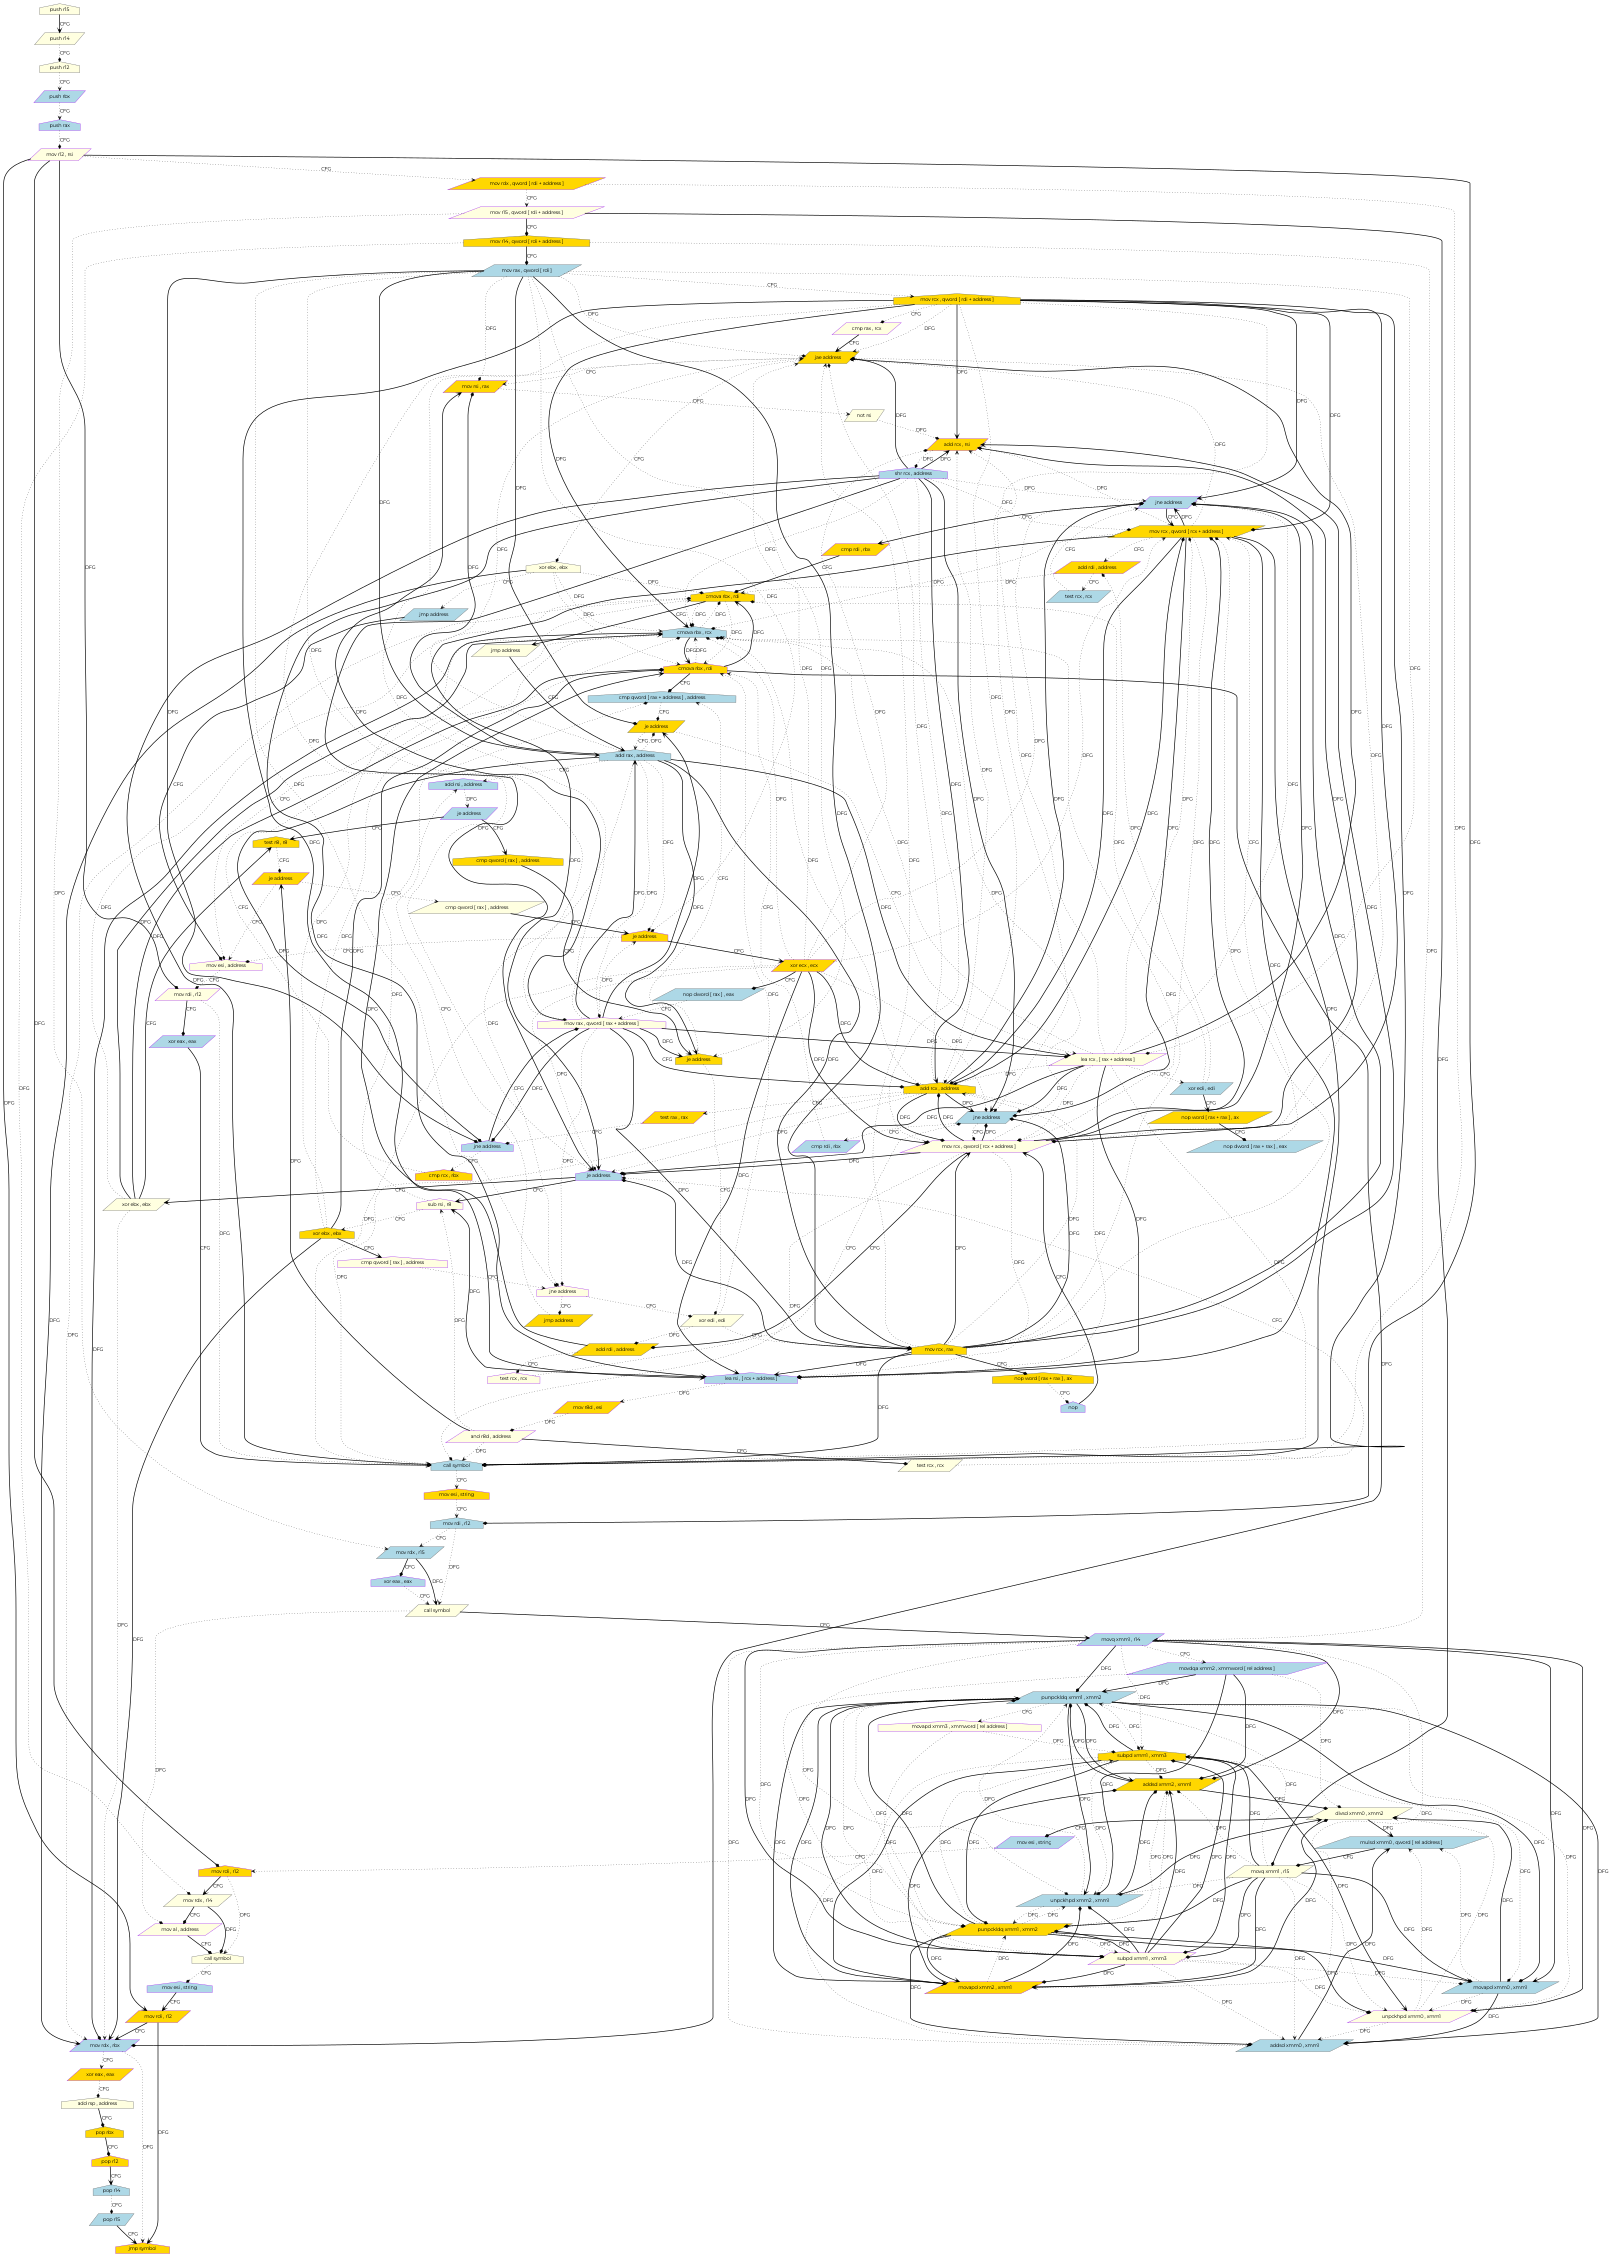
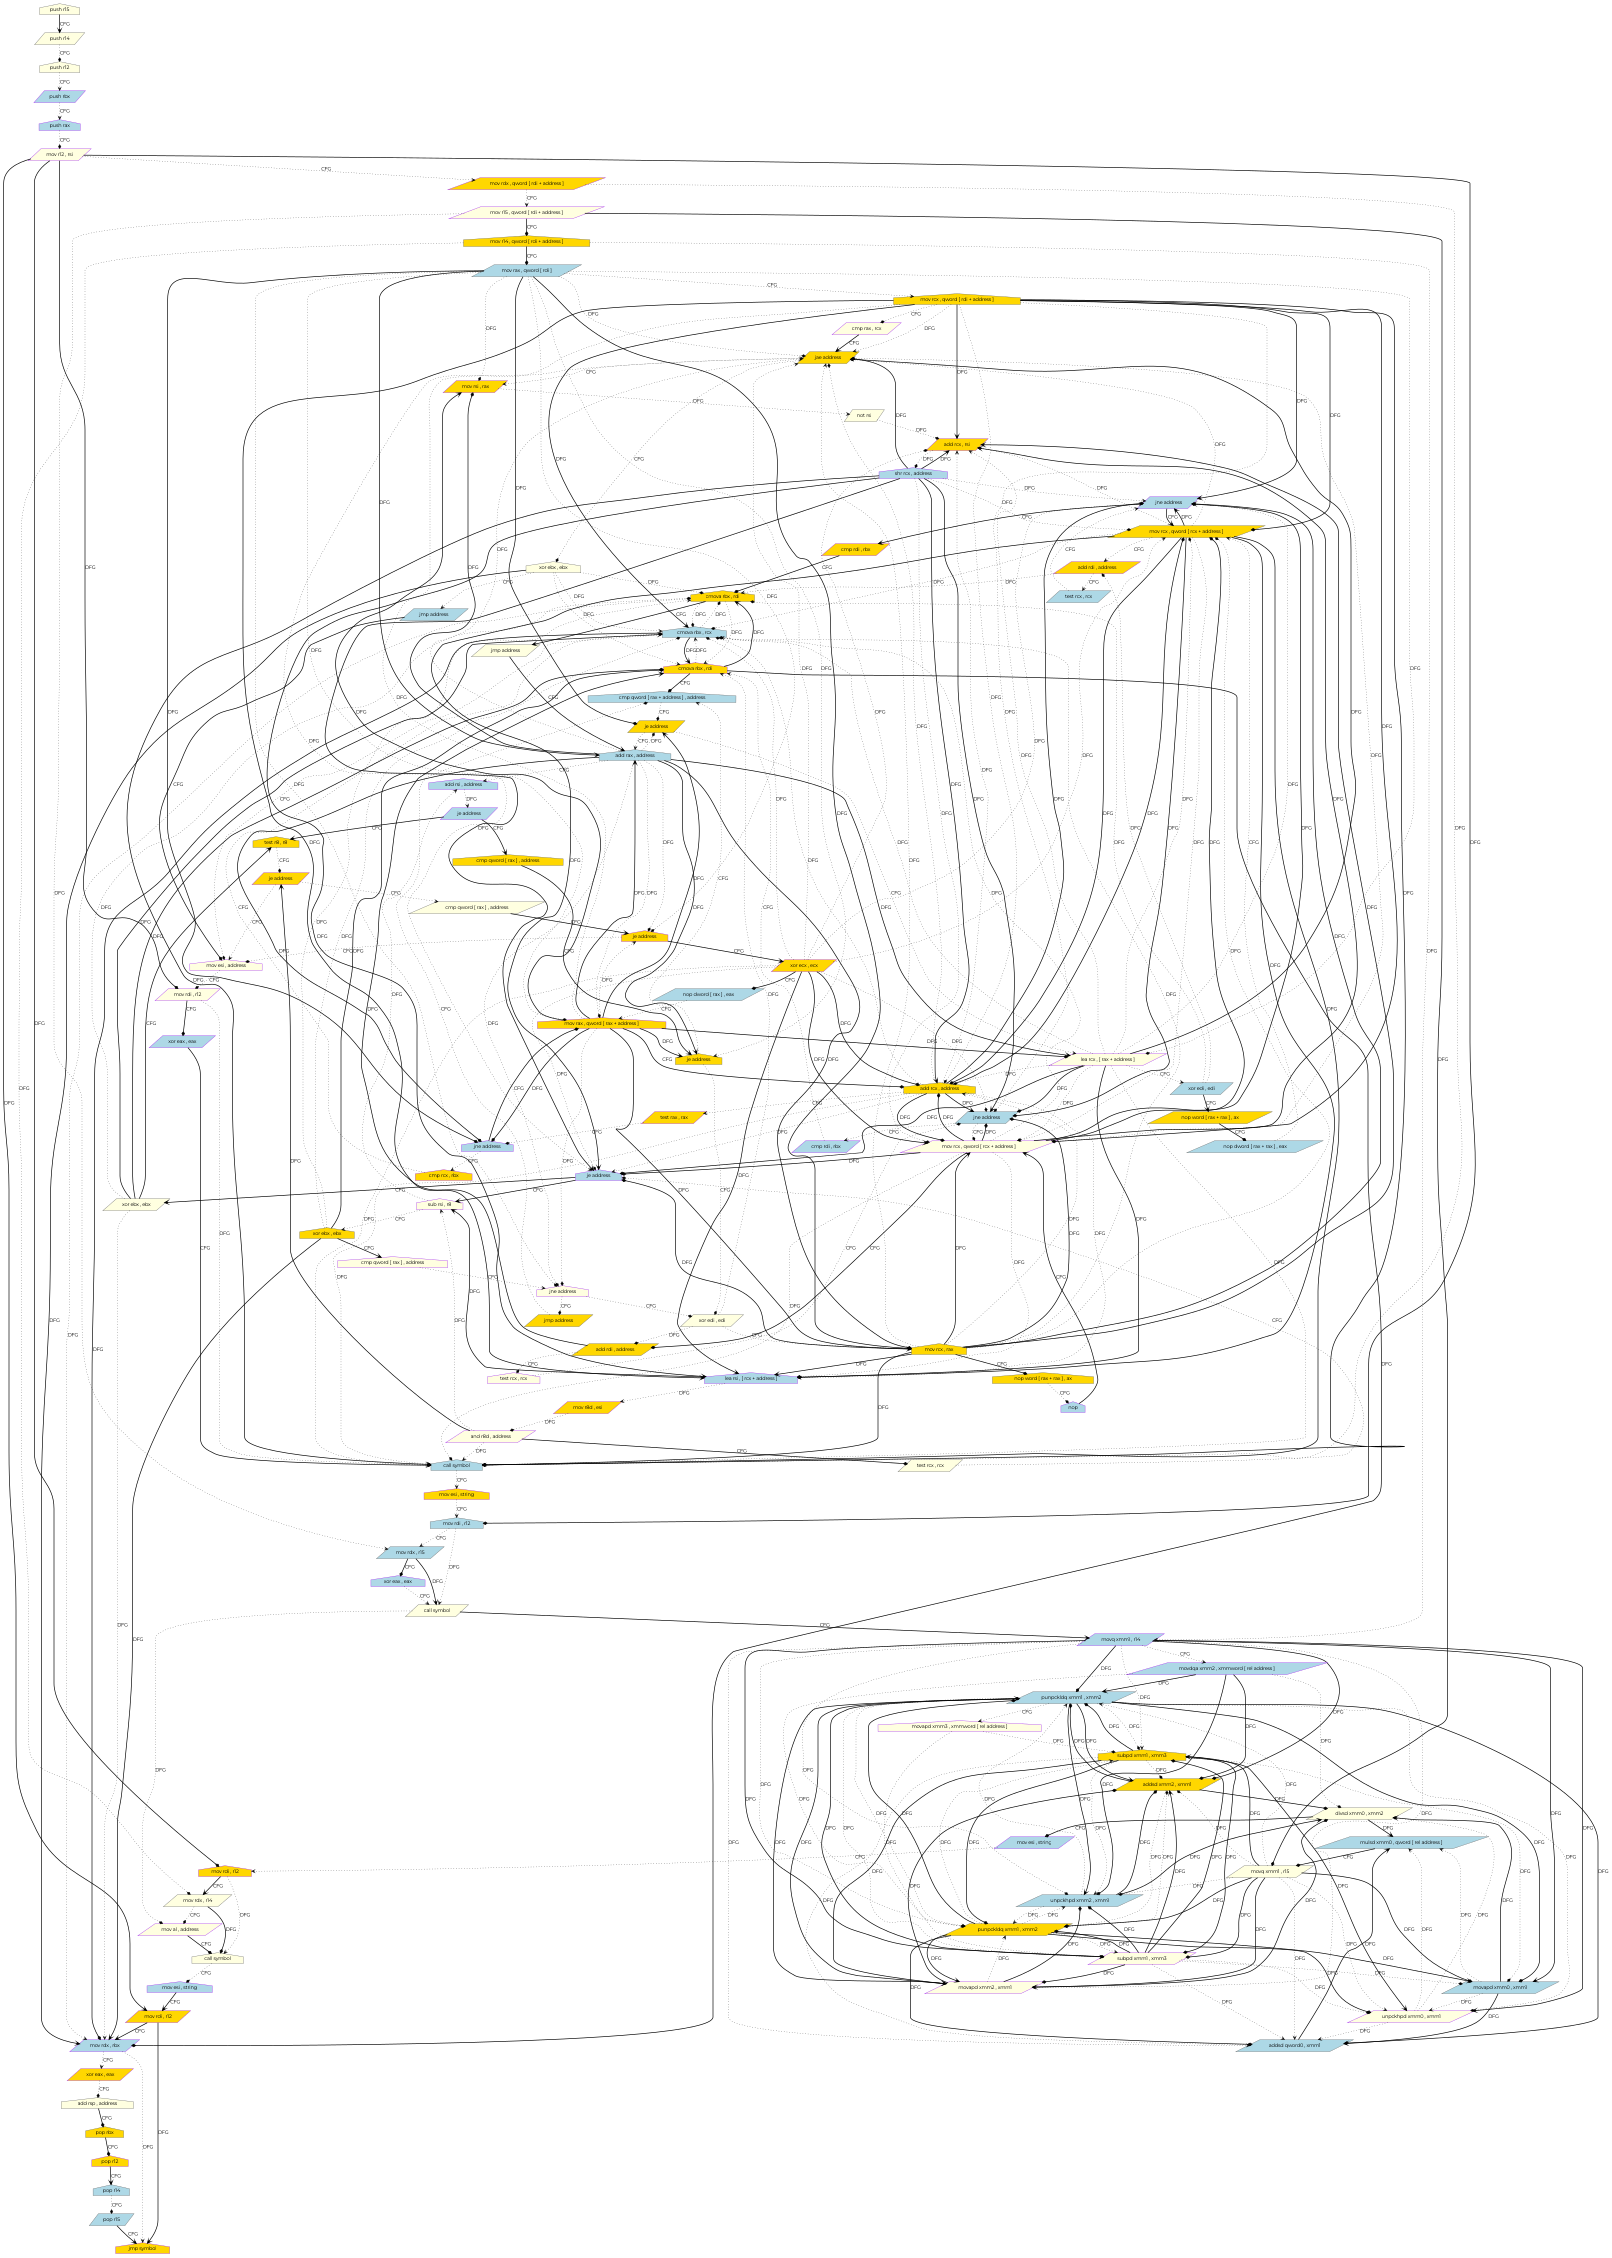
(779, 539) -> none
(602, 1024) -> (602, 1024)
(190, 1913) -> (190, 1913)
(985, 1988) -> (985, 1988)
(1295, 2046) -> (1295, 2046)
